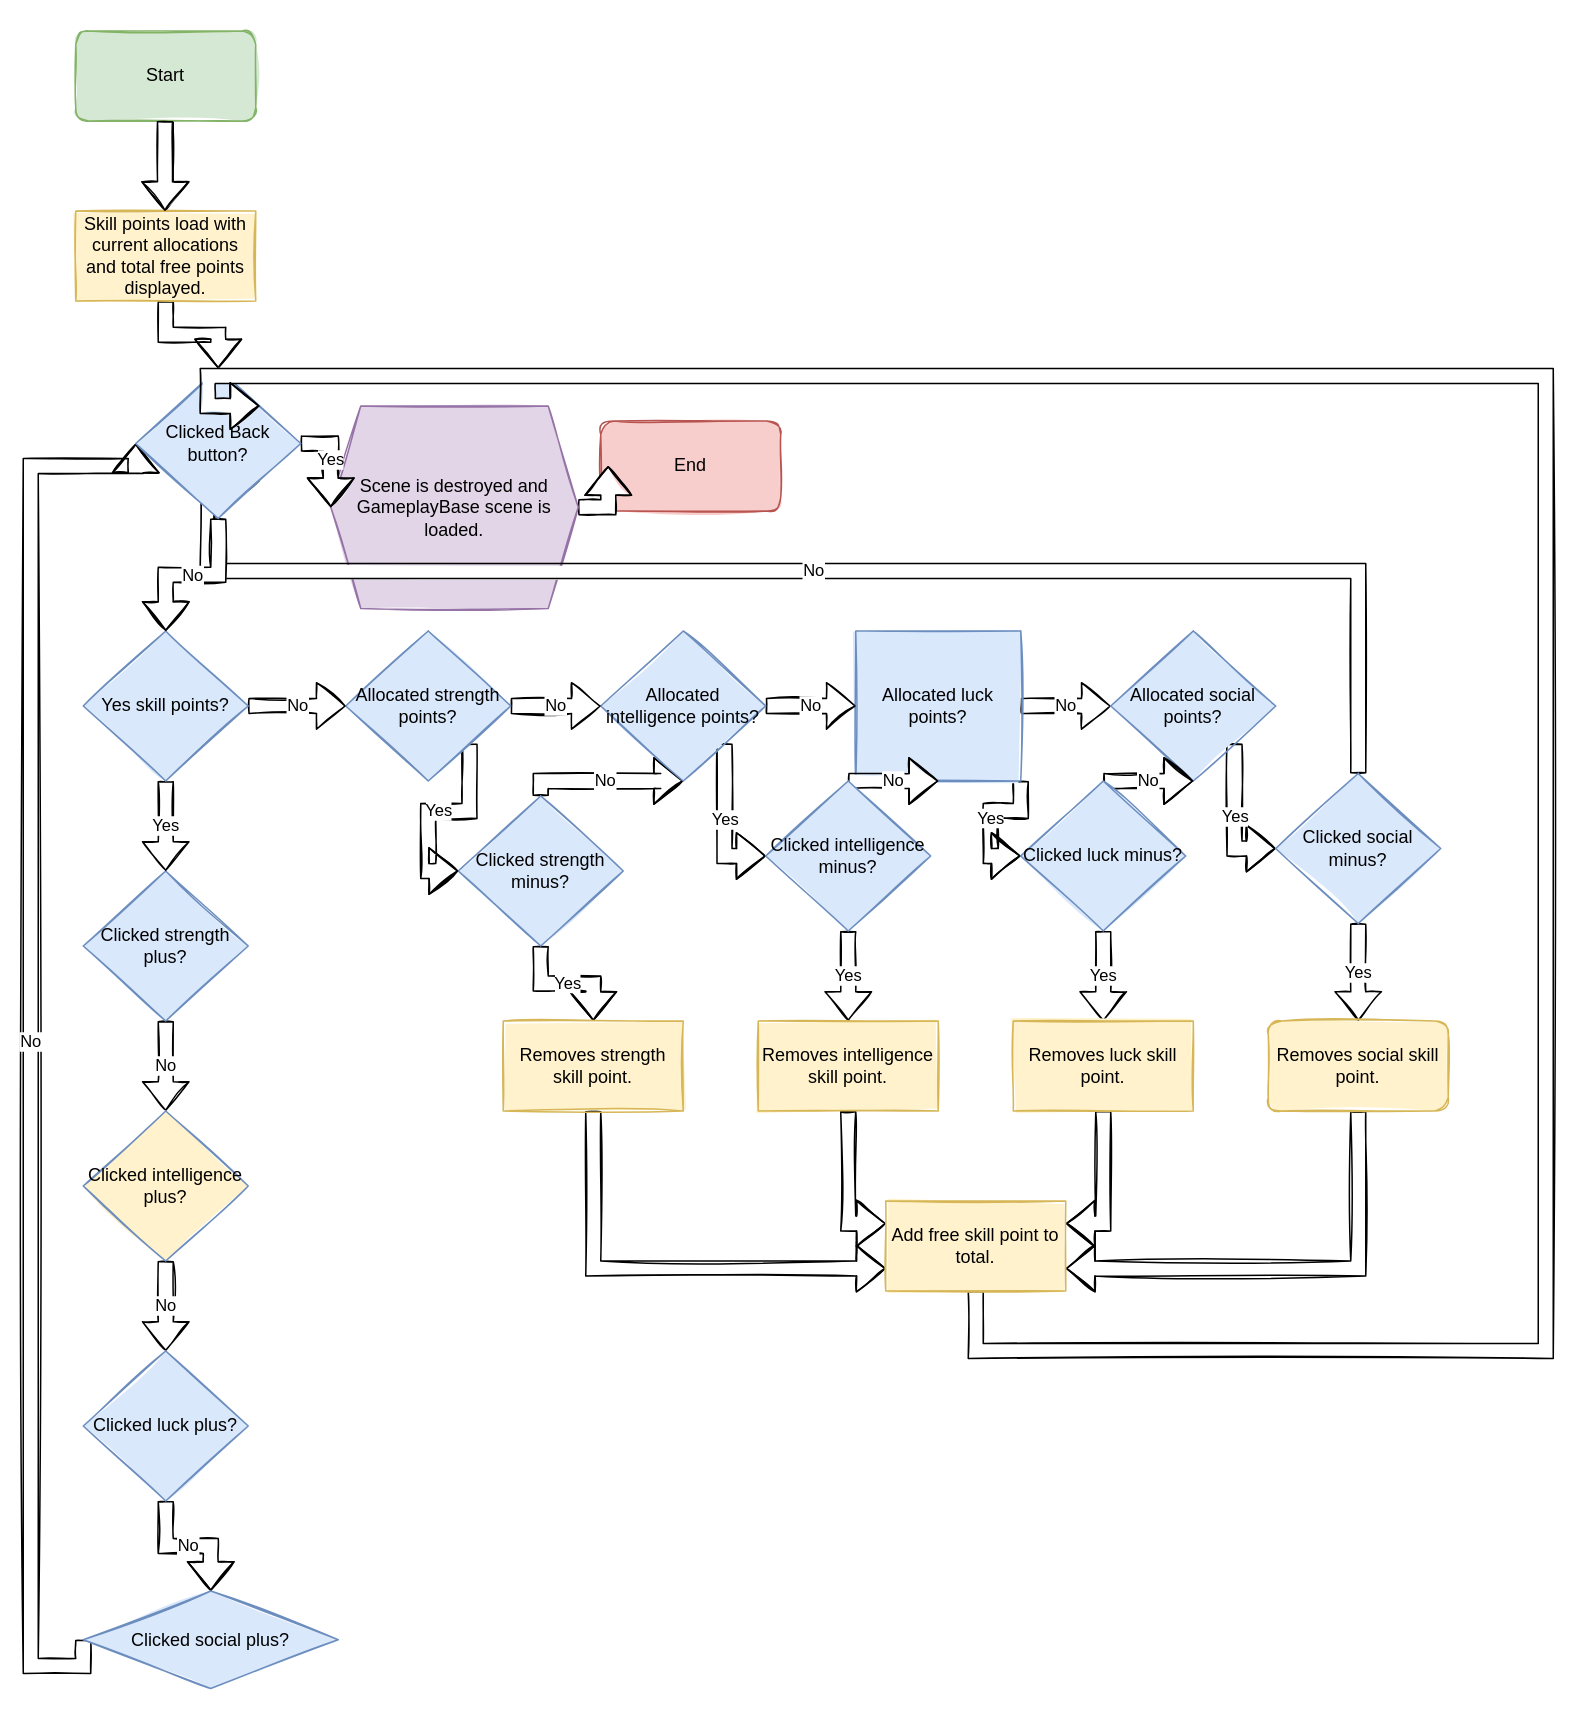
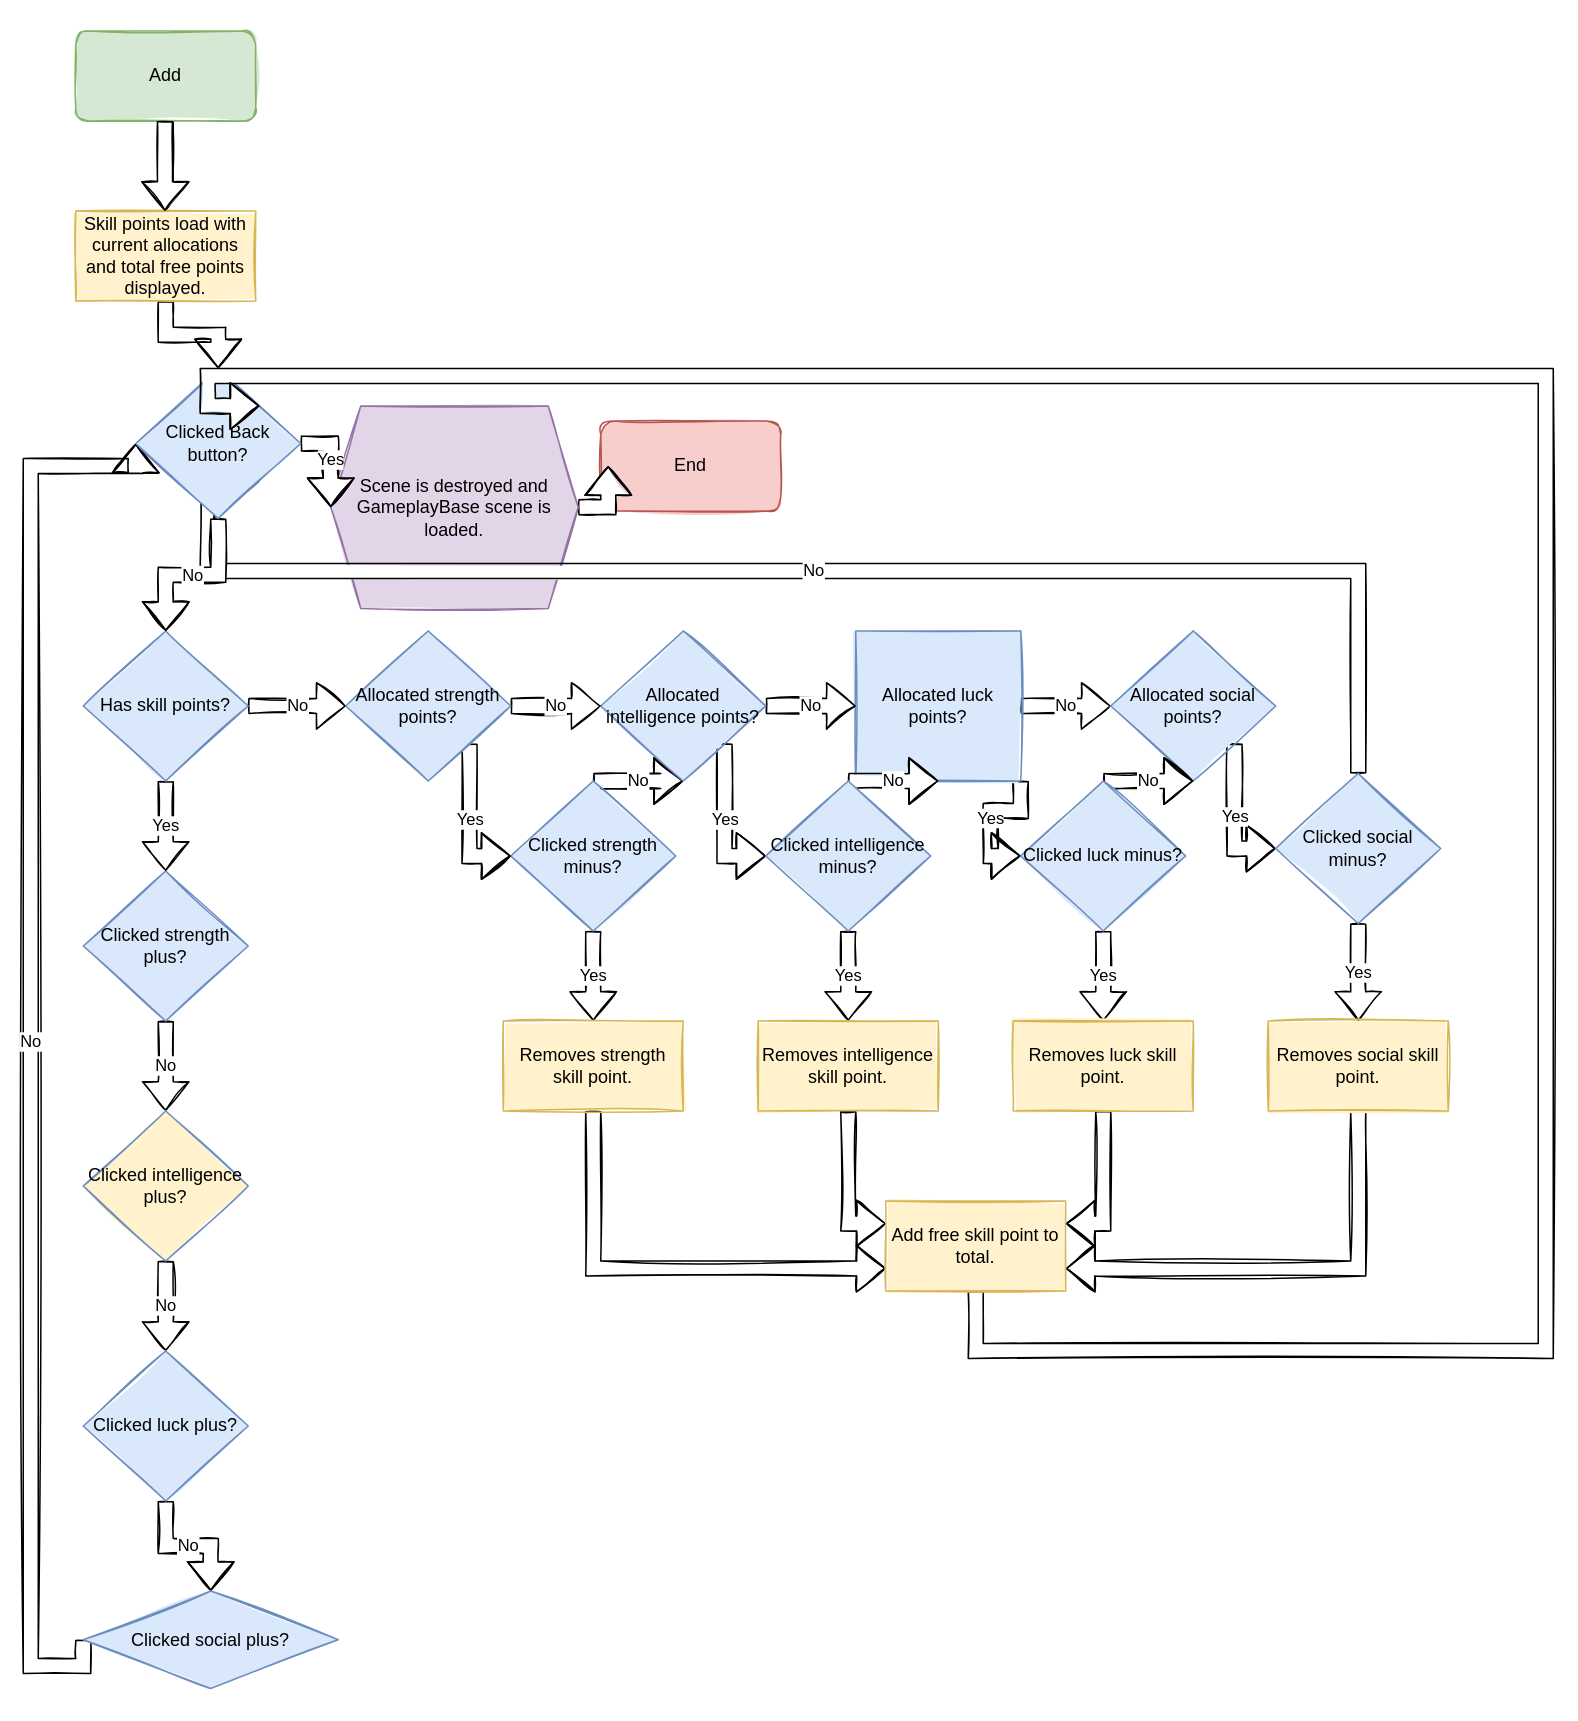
(166, 76) -> (166, 76)
(166, 706) -> (166, 706)
(541, 871) -> (593, 856)
(1358, 1066) -> (1358, 1066)
